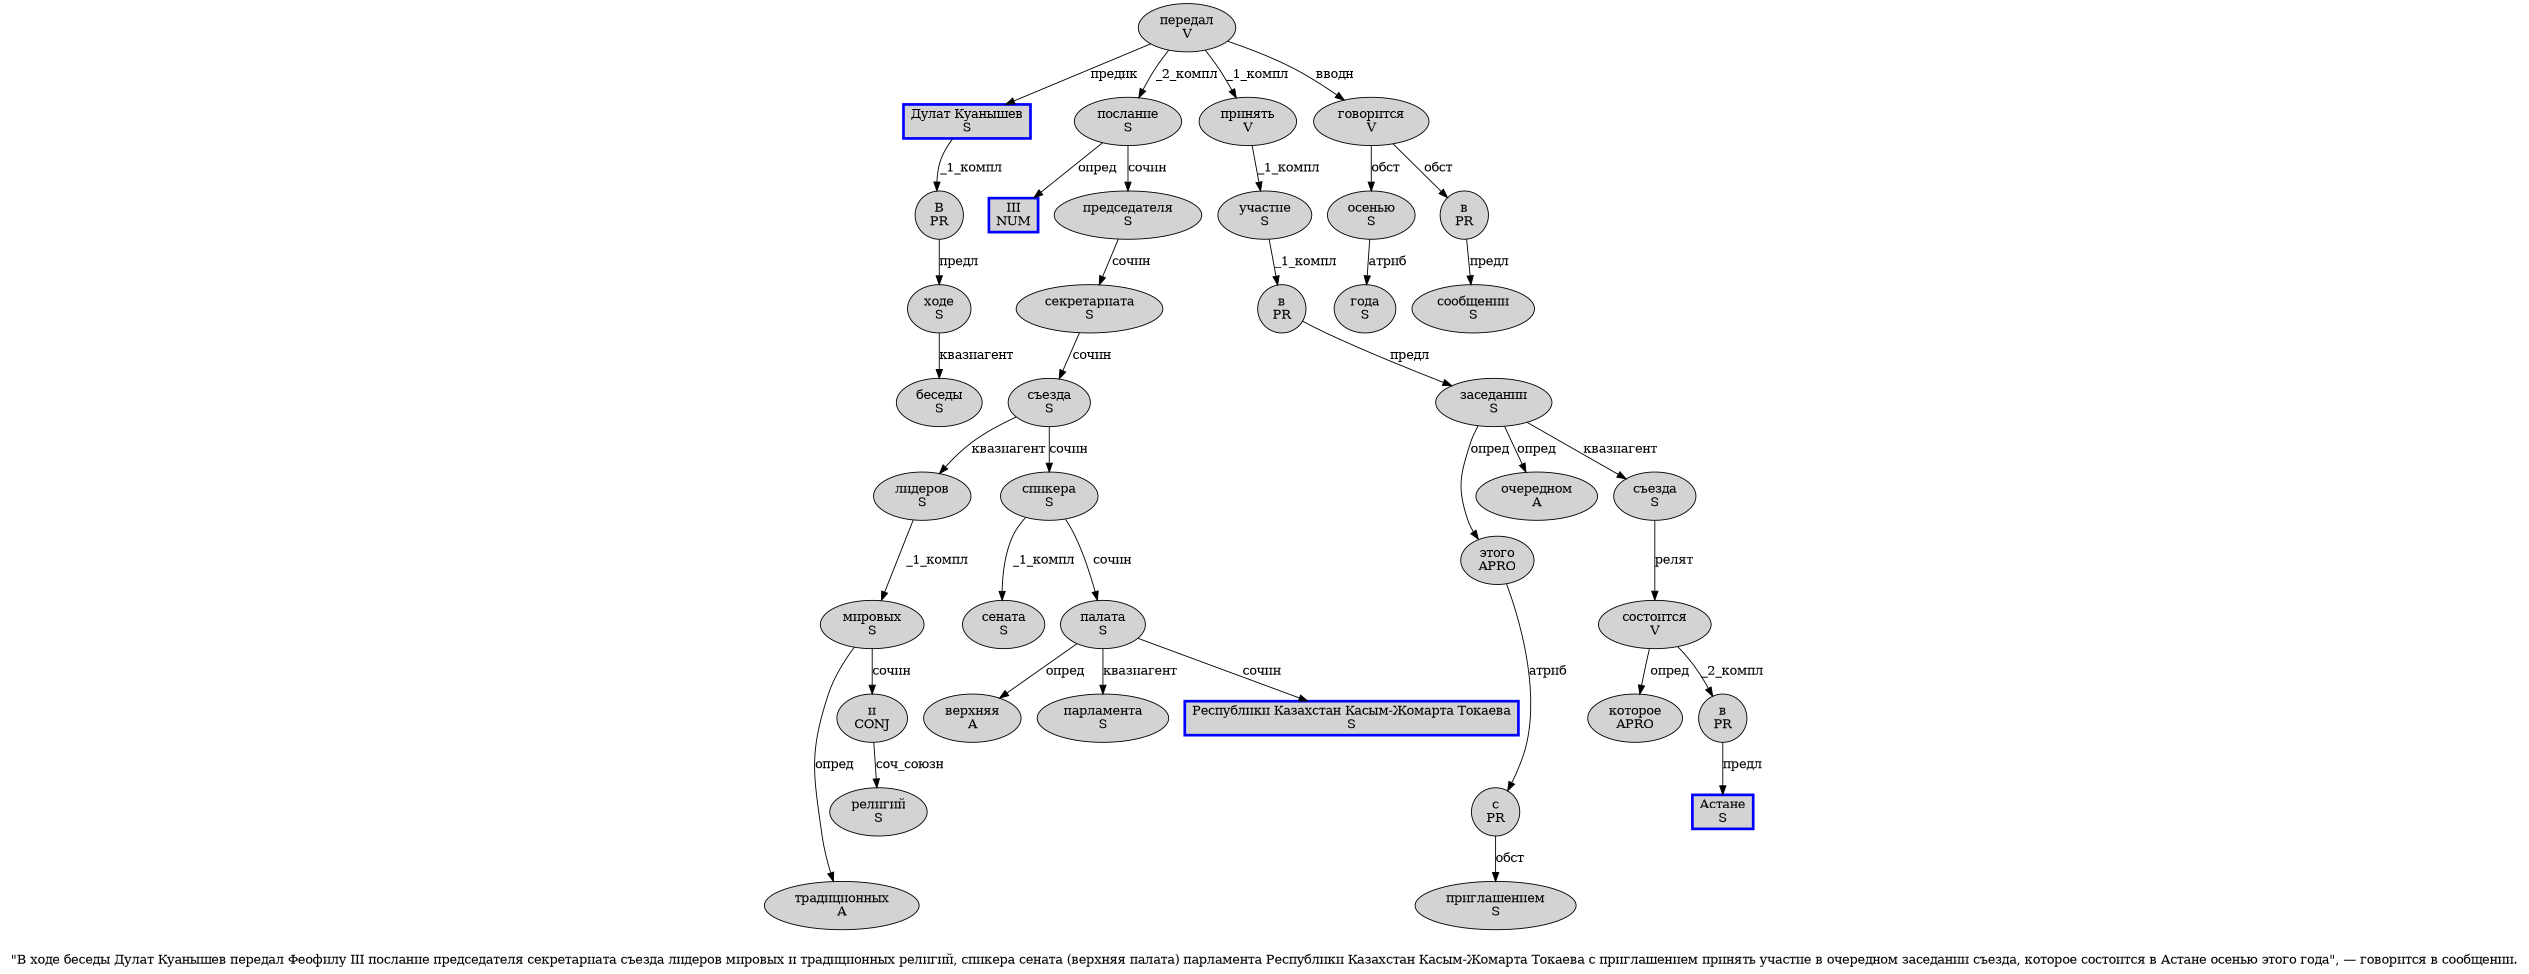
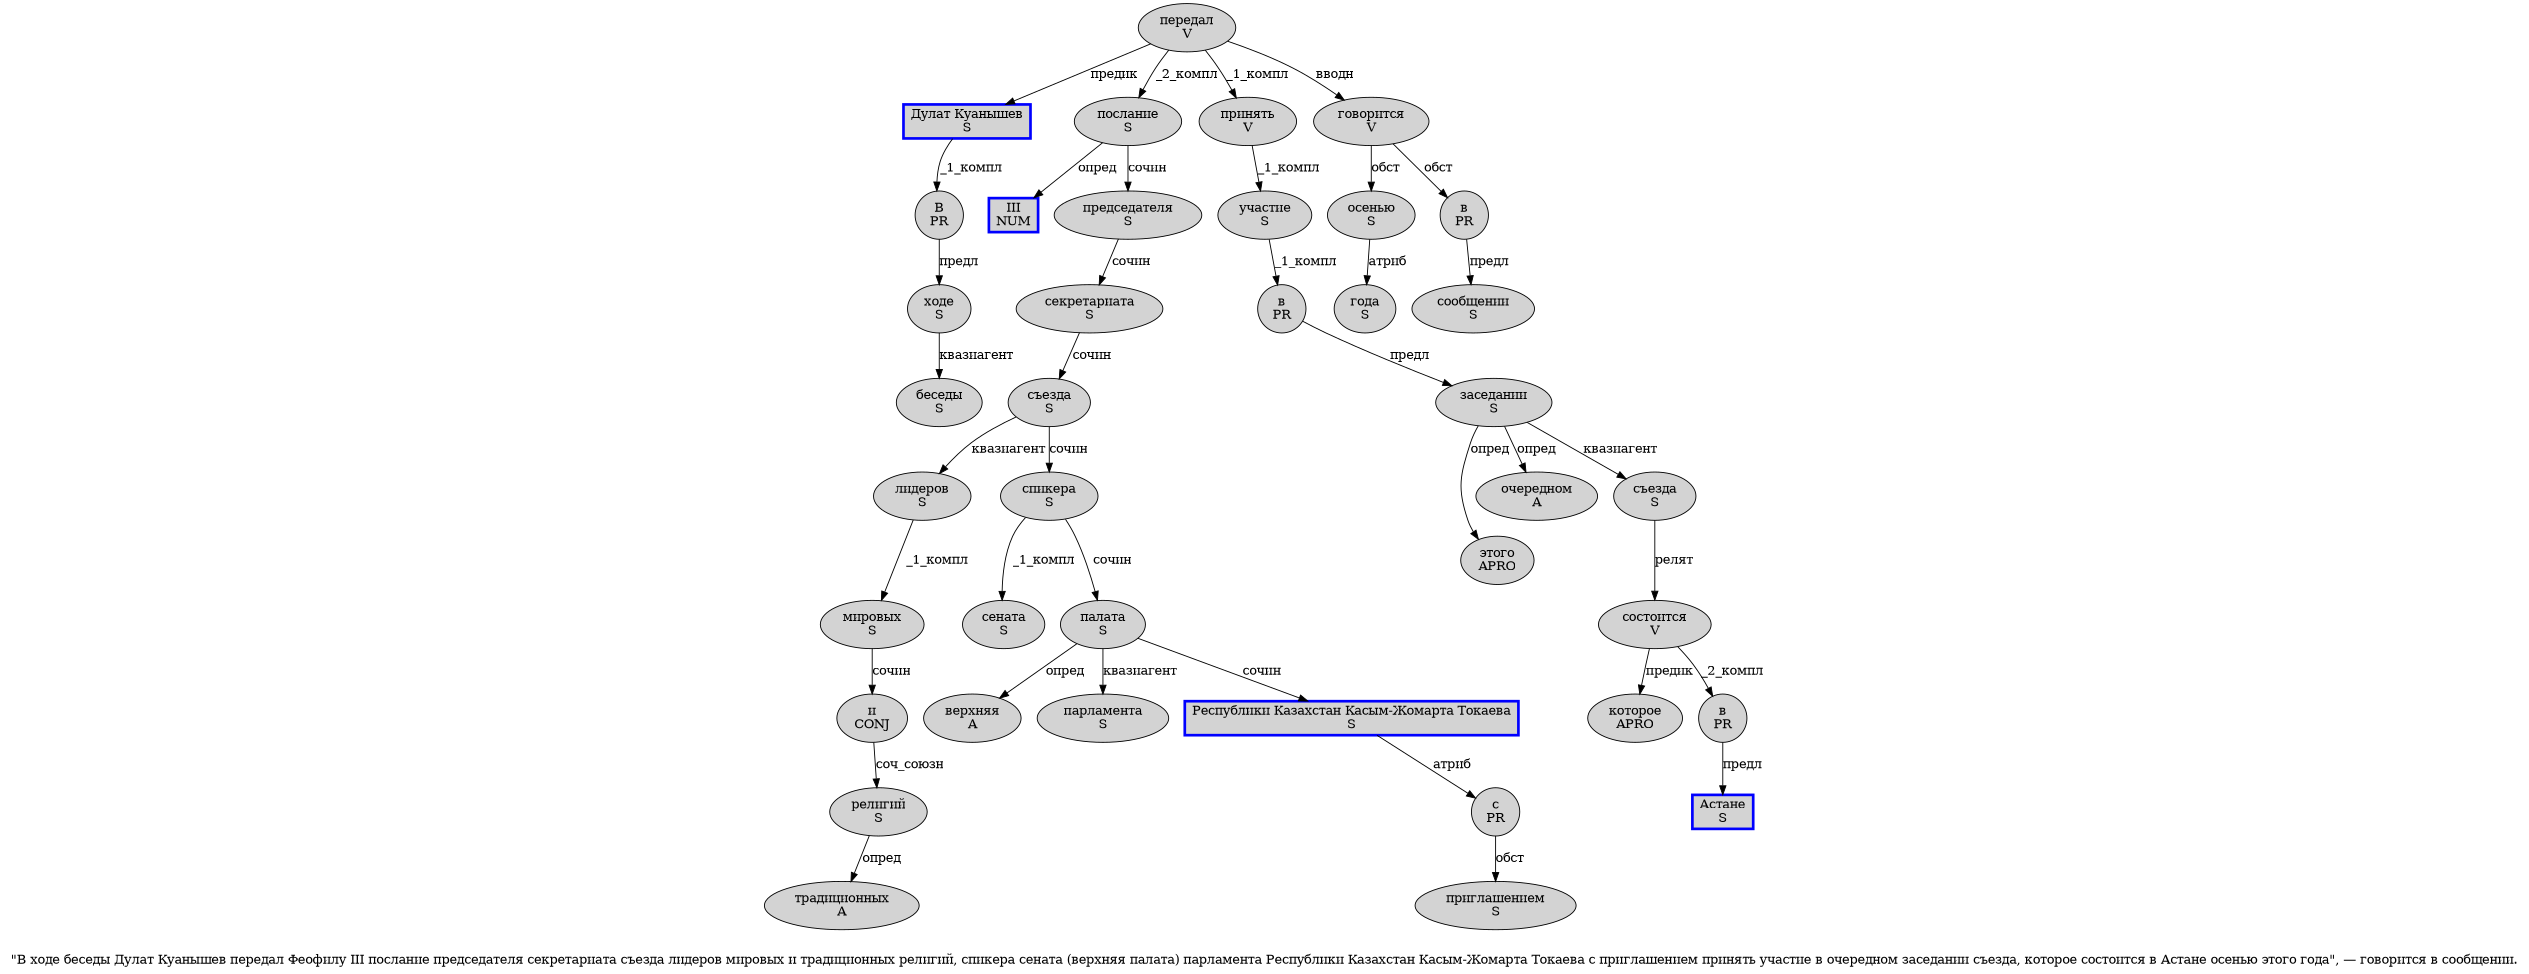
(1670, 671) -> (1670, 671)
(1530, 683) -> (1422, 764)
(815, 756) -> (862, 854)
